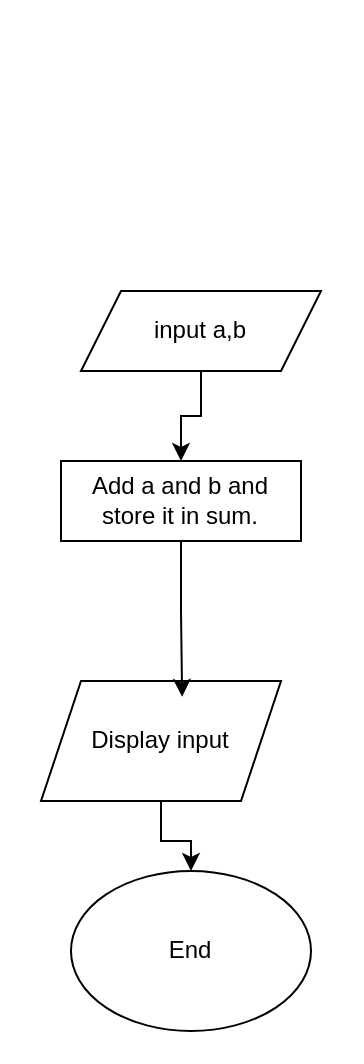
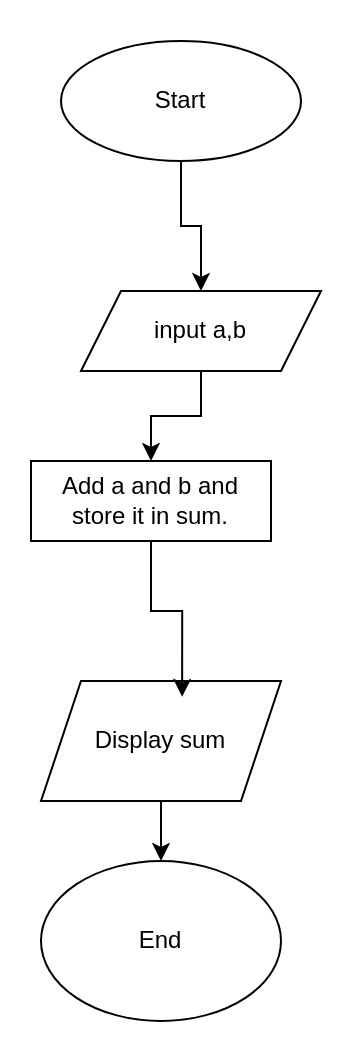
none -> (181, 101)
none -> (184, 226)
(181, 501) -> (151, 501)
(161, 741) -> (161, 741)
(191, 951) -> (161, 941)
